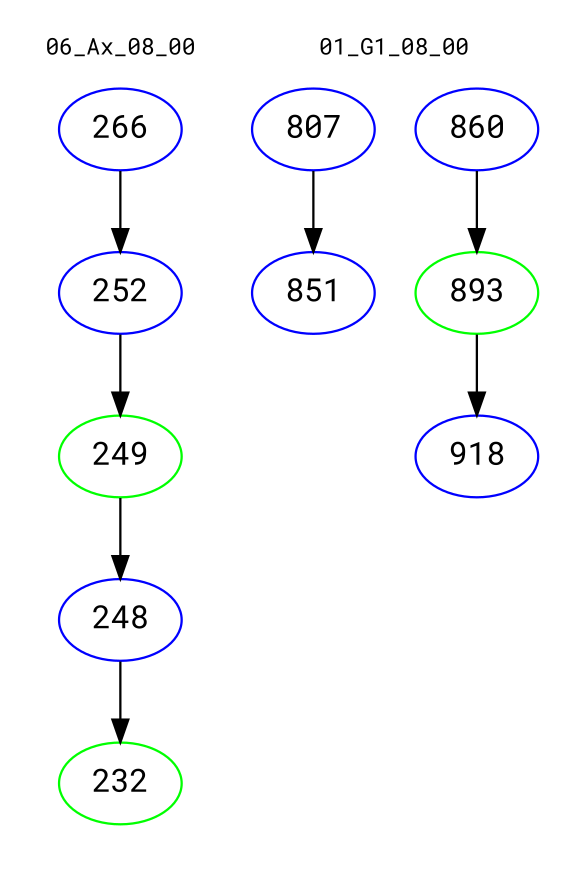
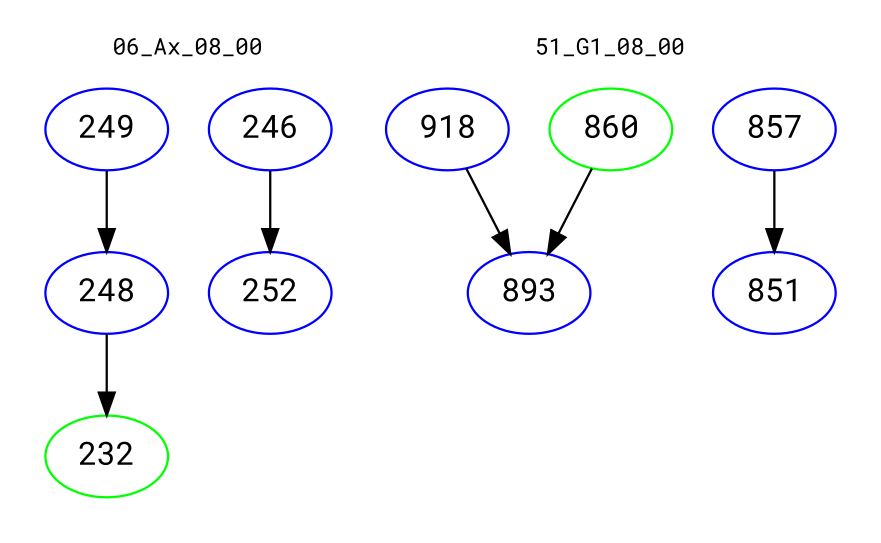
(395, 49) -> (611, 49)
(120, 129) -> (270, 129)
(313, 129) -> (774, 129)
(477, 129) -> (611, 129)
(477, 293) -> (529, 293)
(120, 364) -> none
(477, 364) -> (483, 201)
(120, 456) -> (107, 129)
